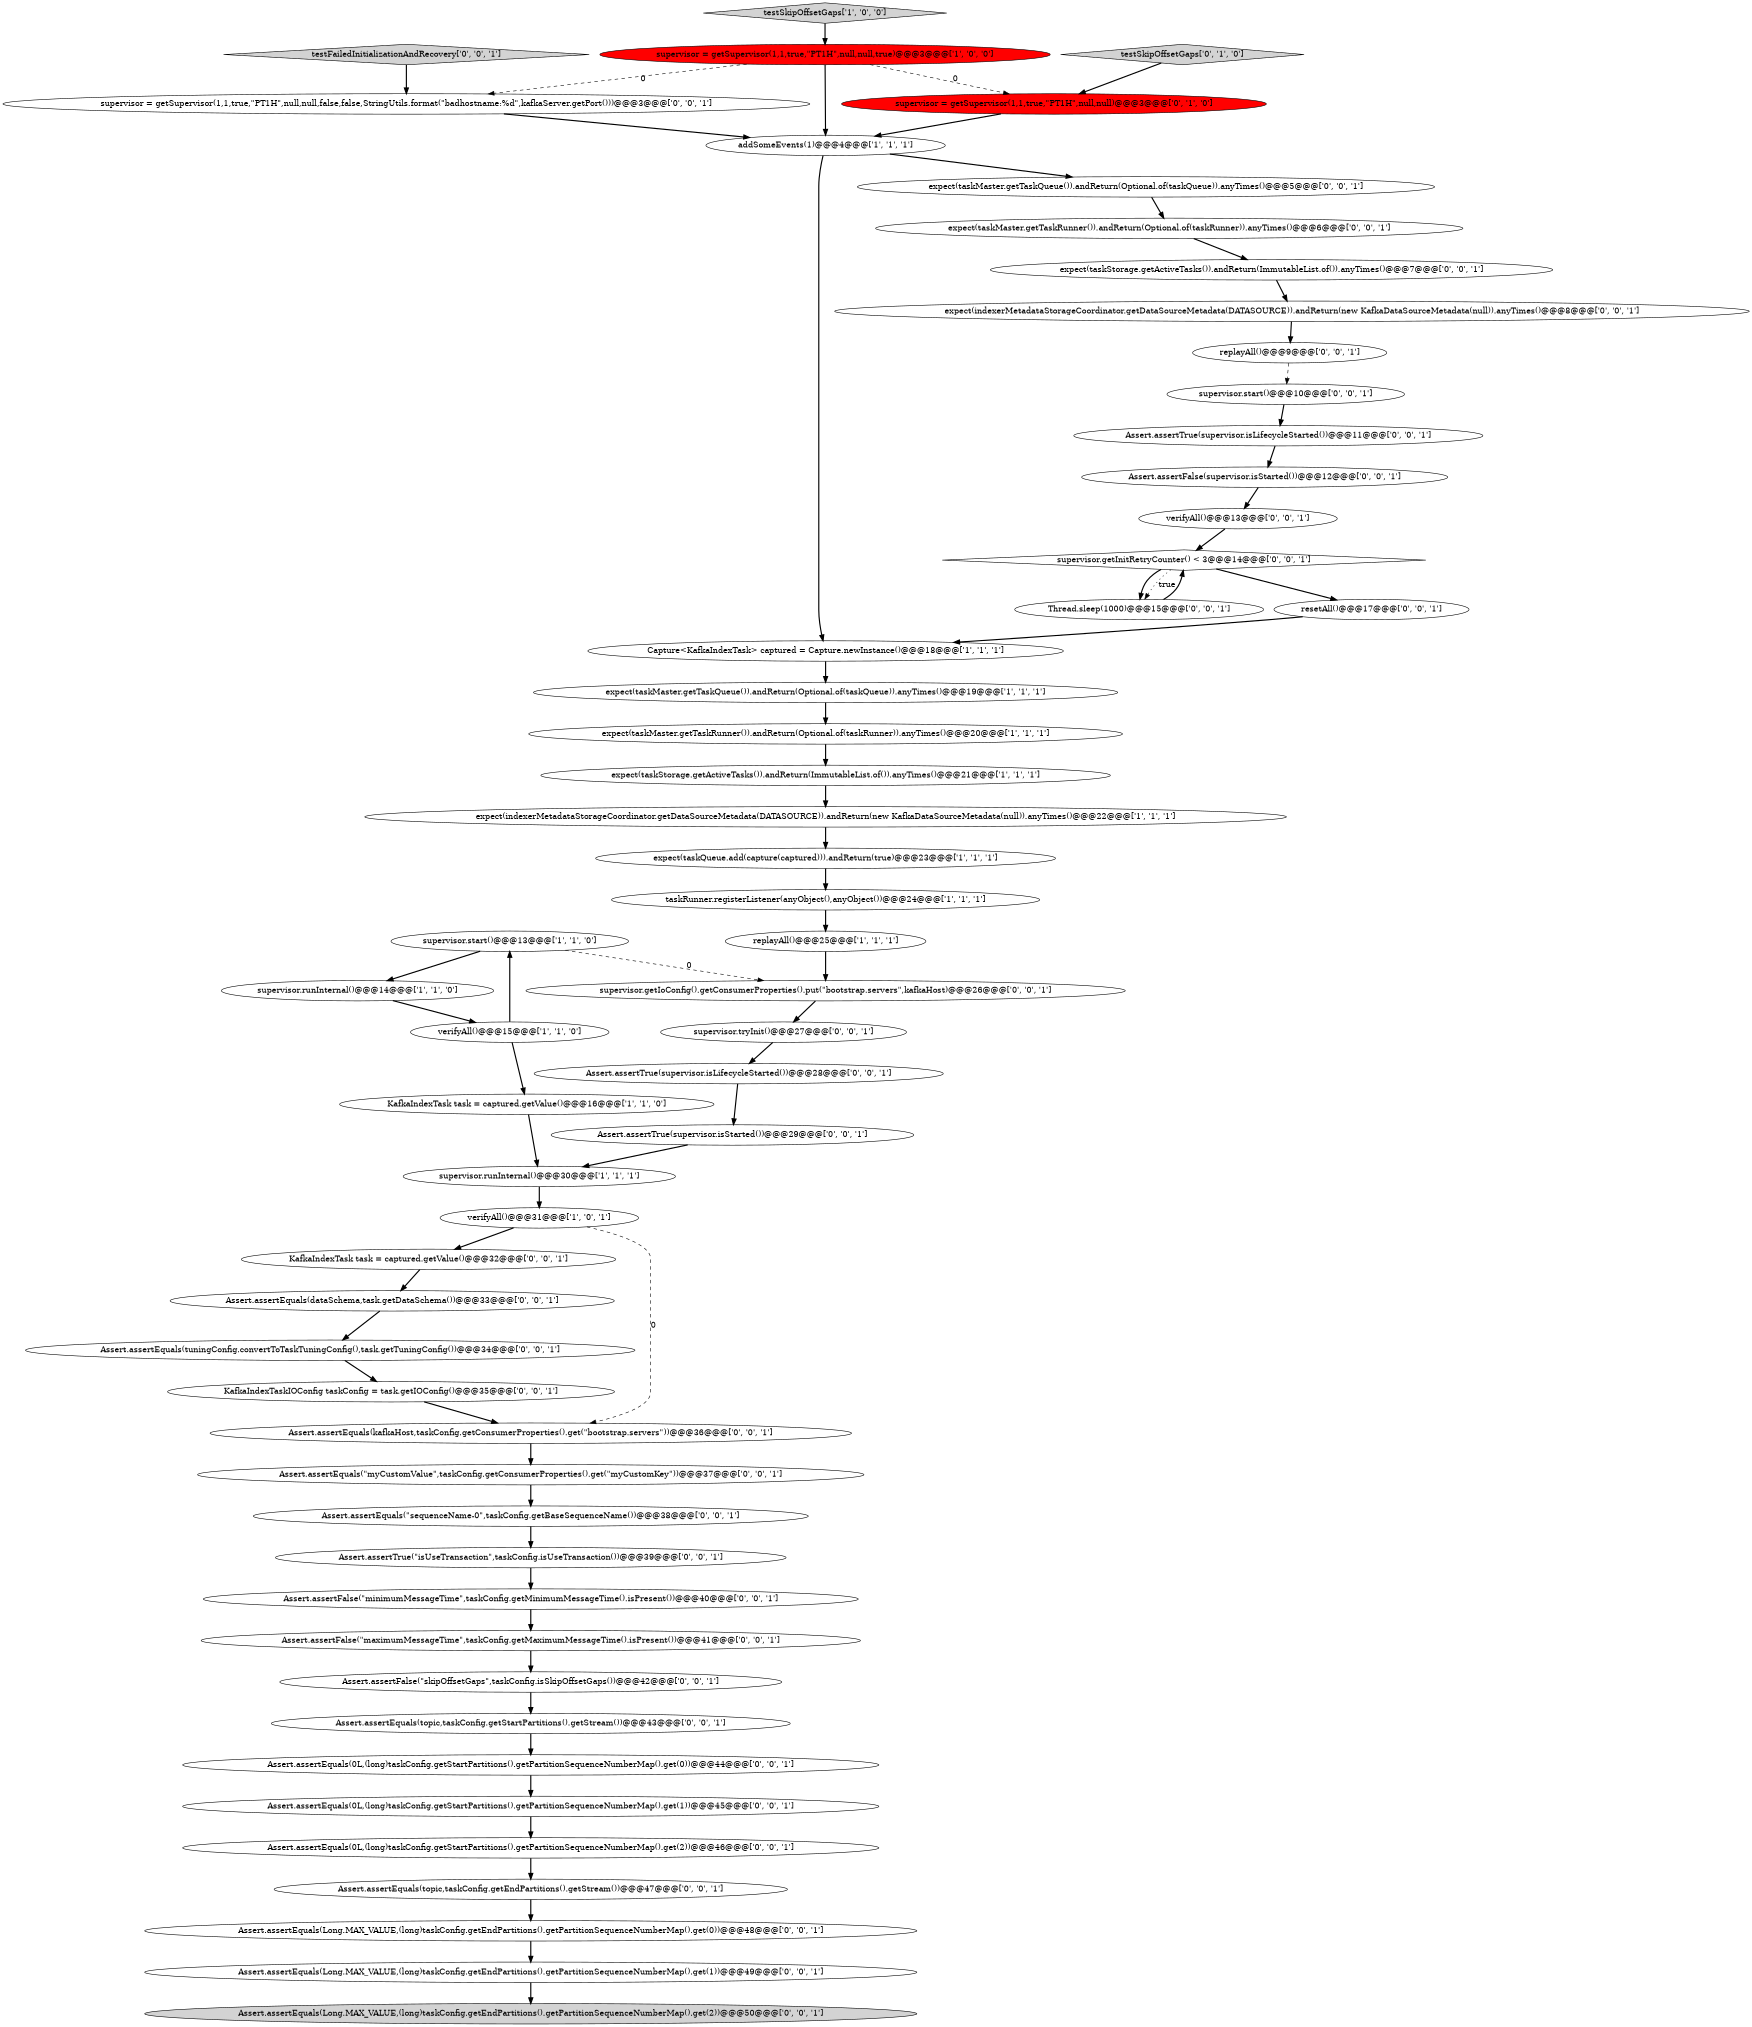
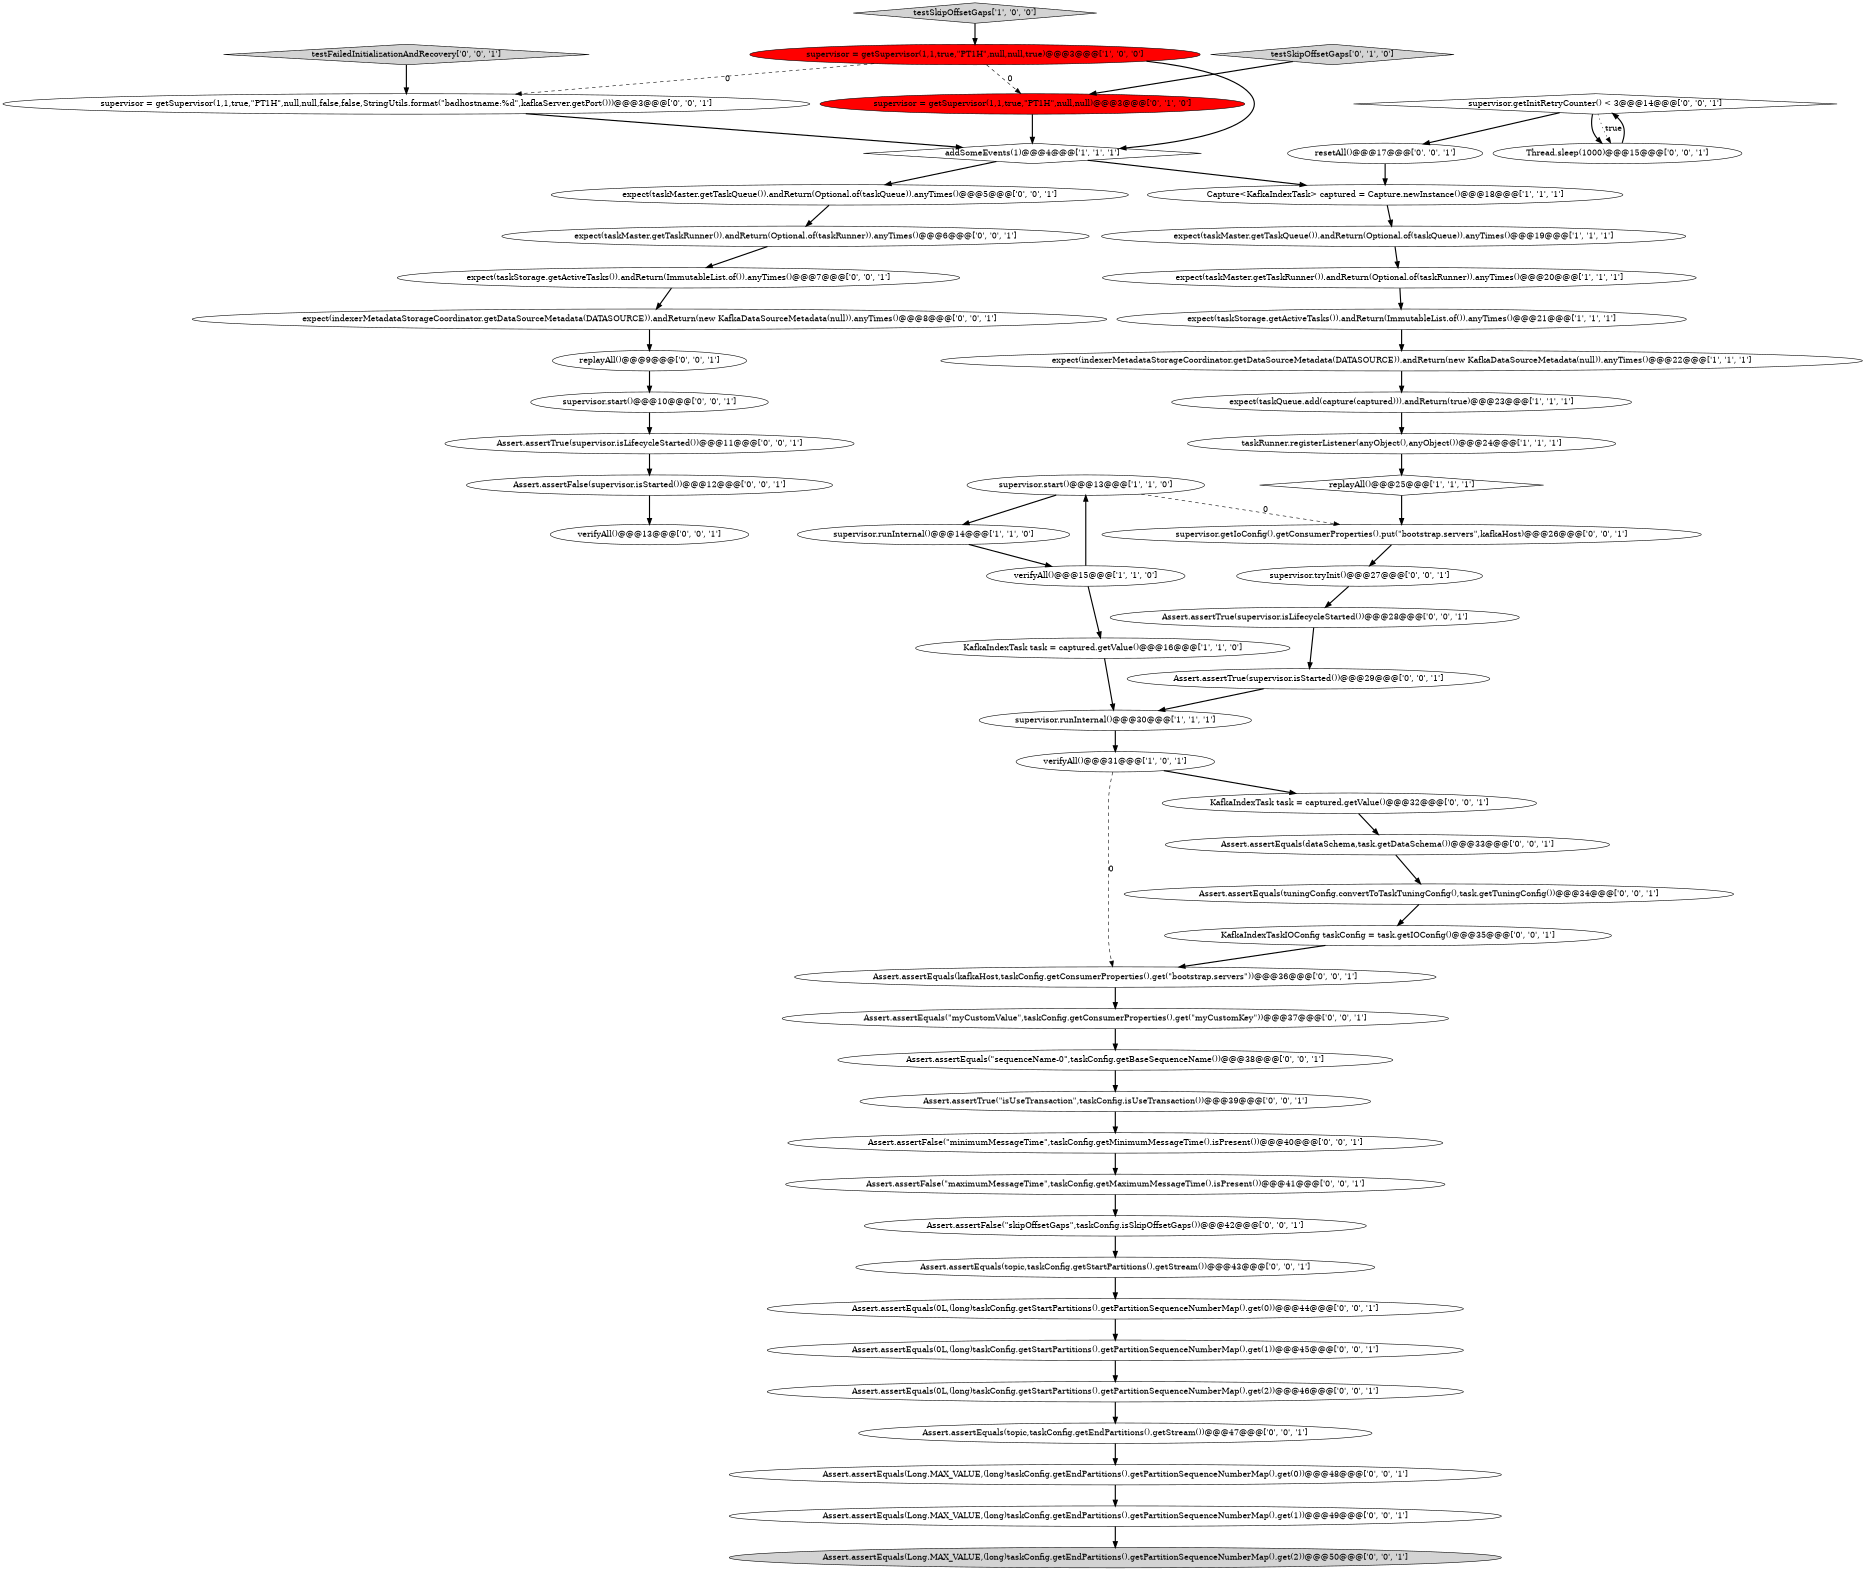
(826, 145) -> (1032, 153)
(1288, 371) -> (650, 379)
(1213, 538) -> none
(826, 941) -> (1402, 485)
